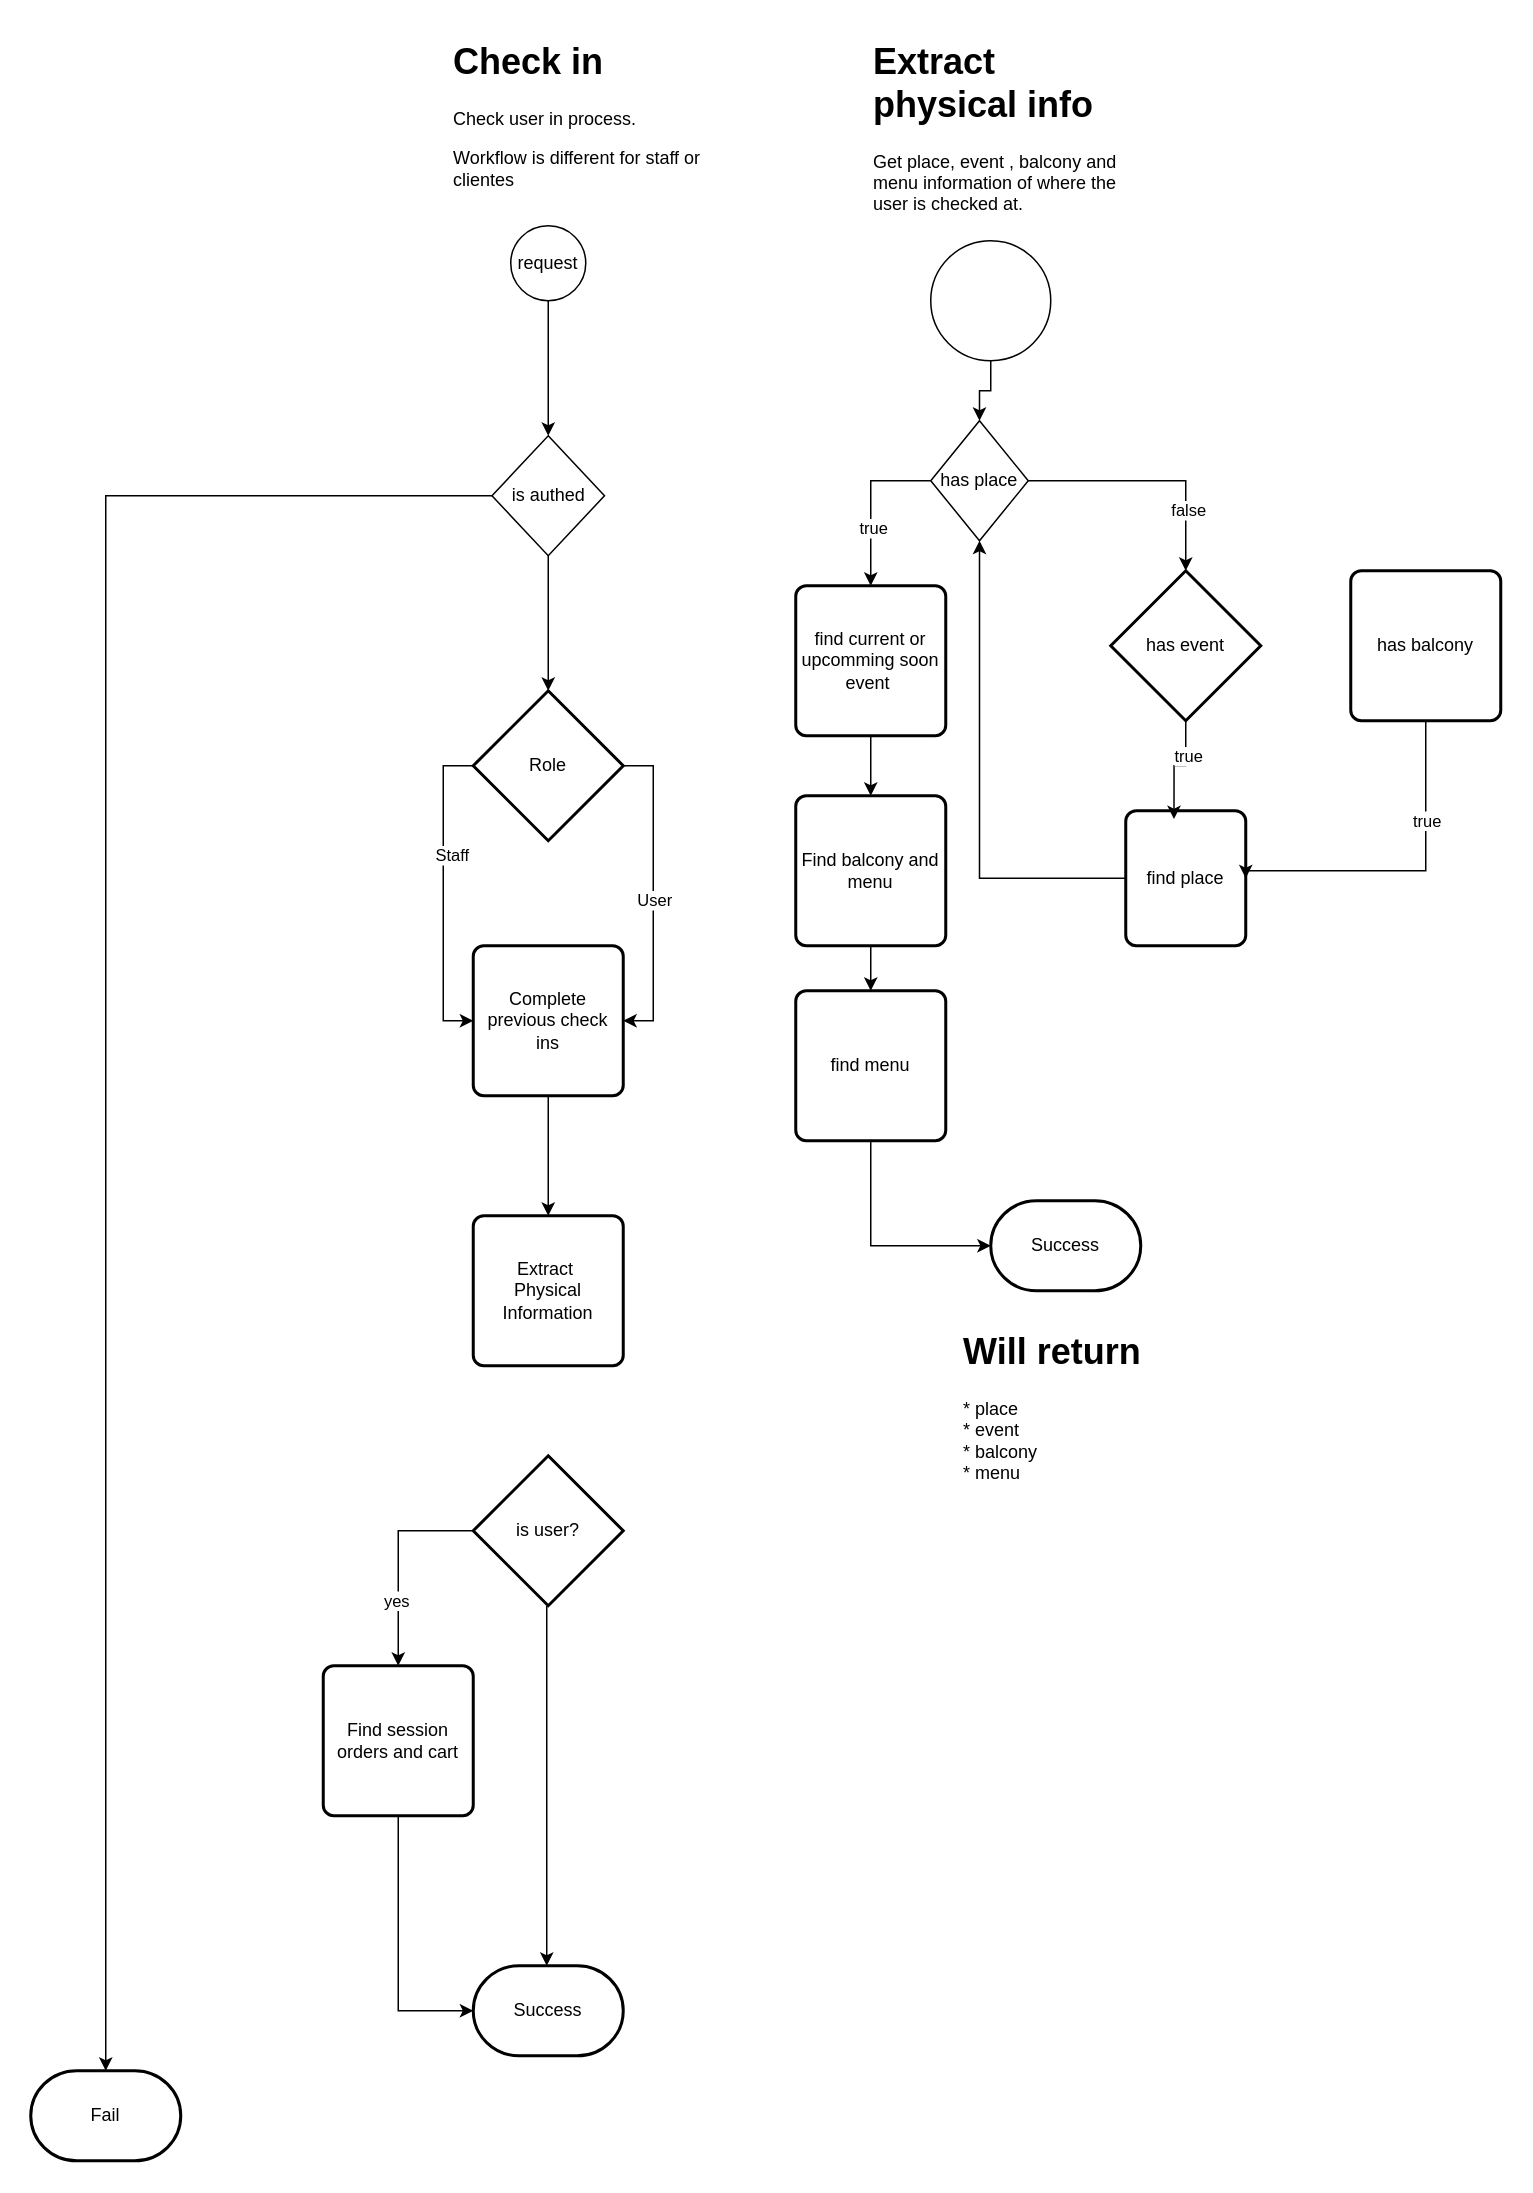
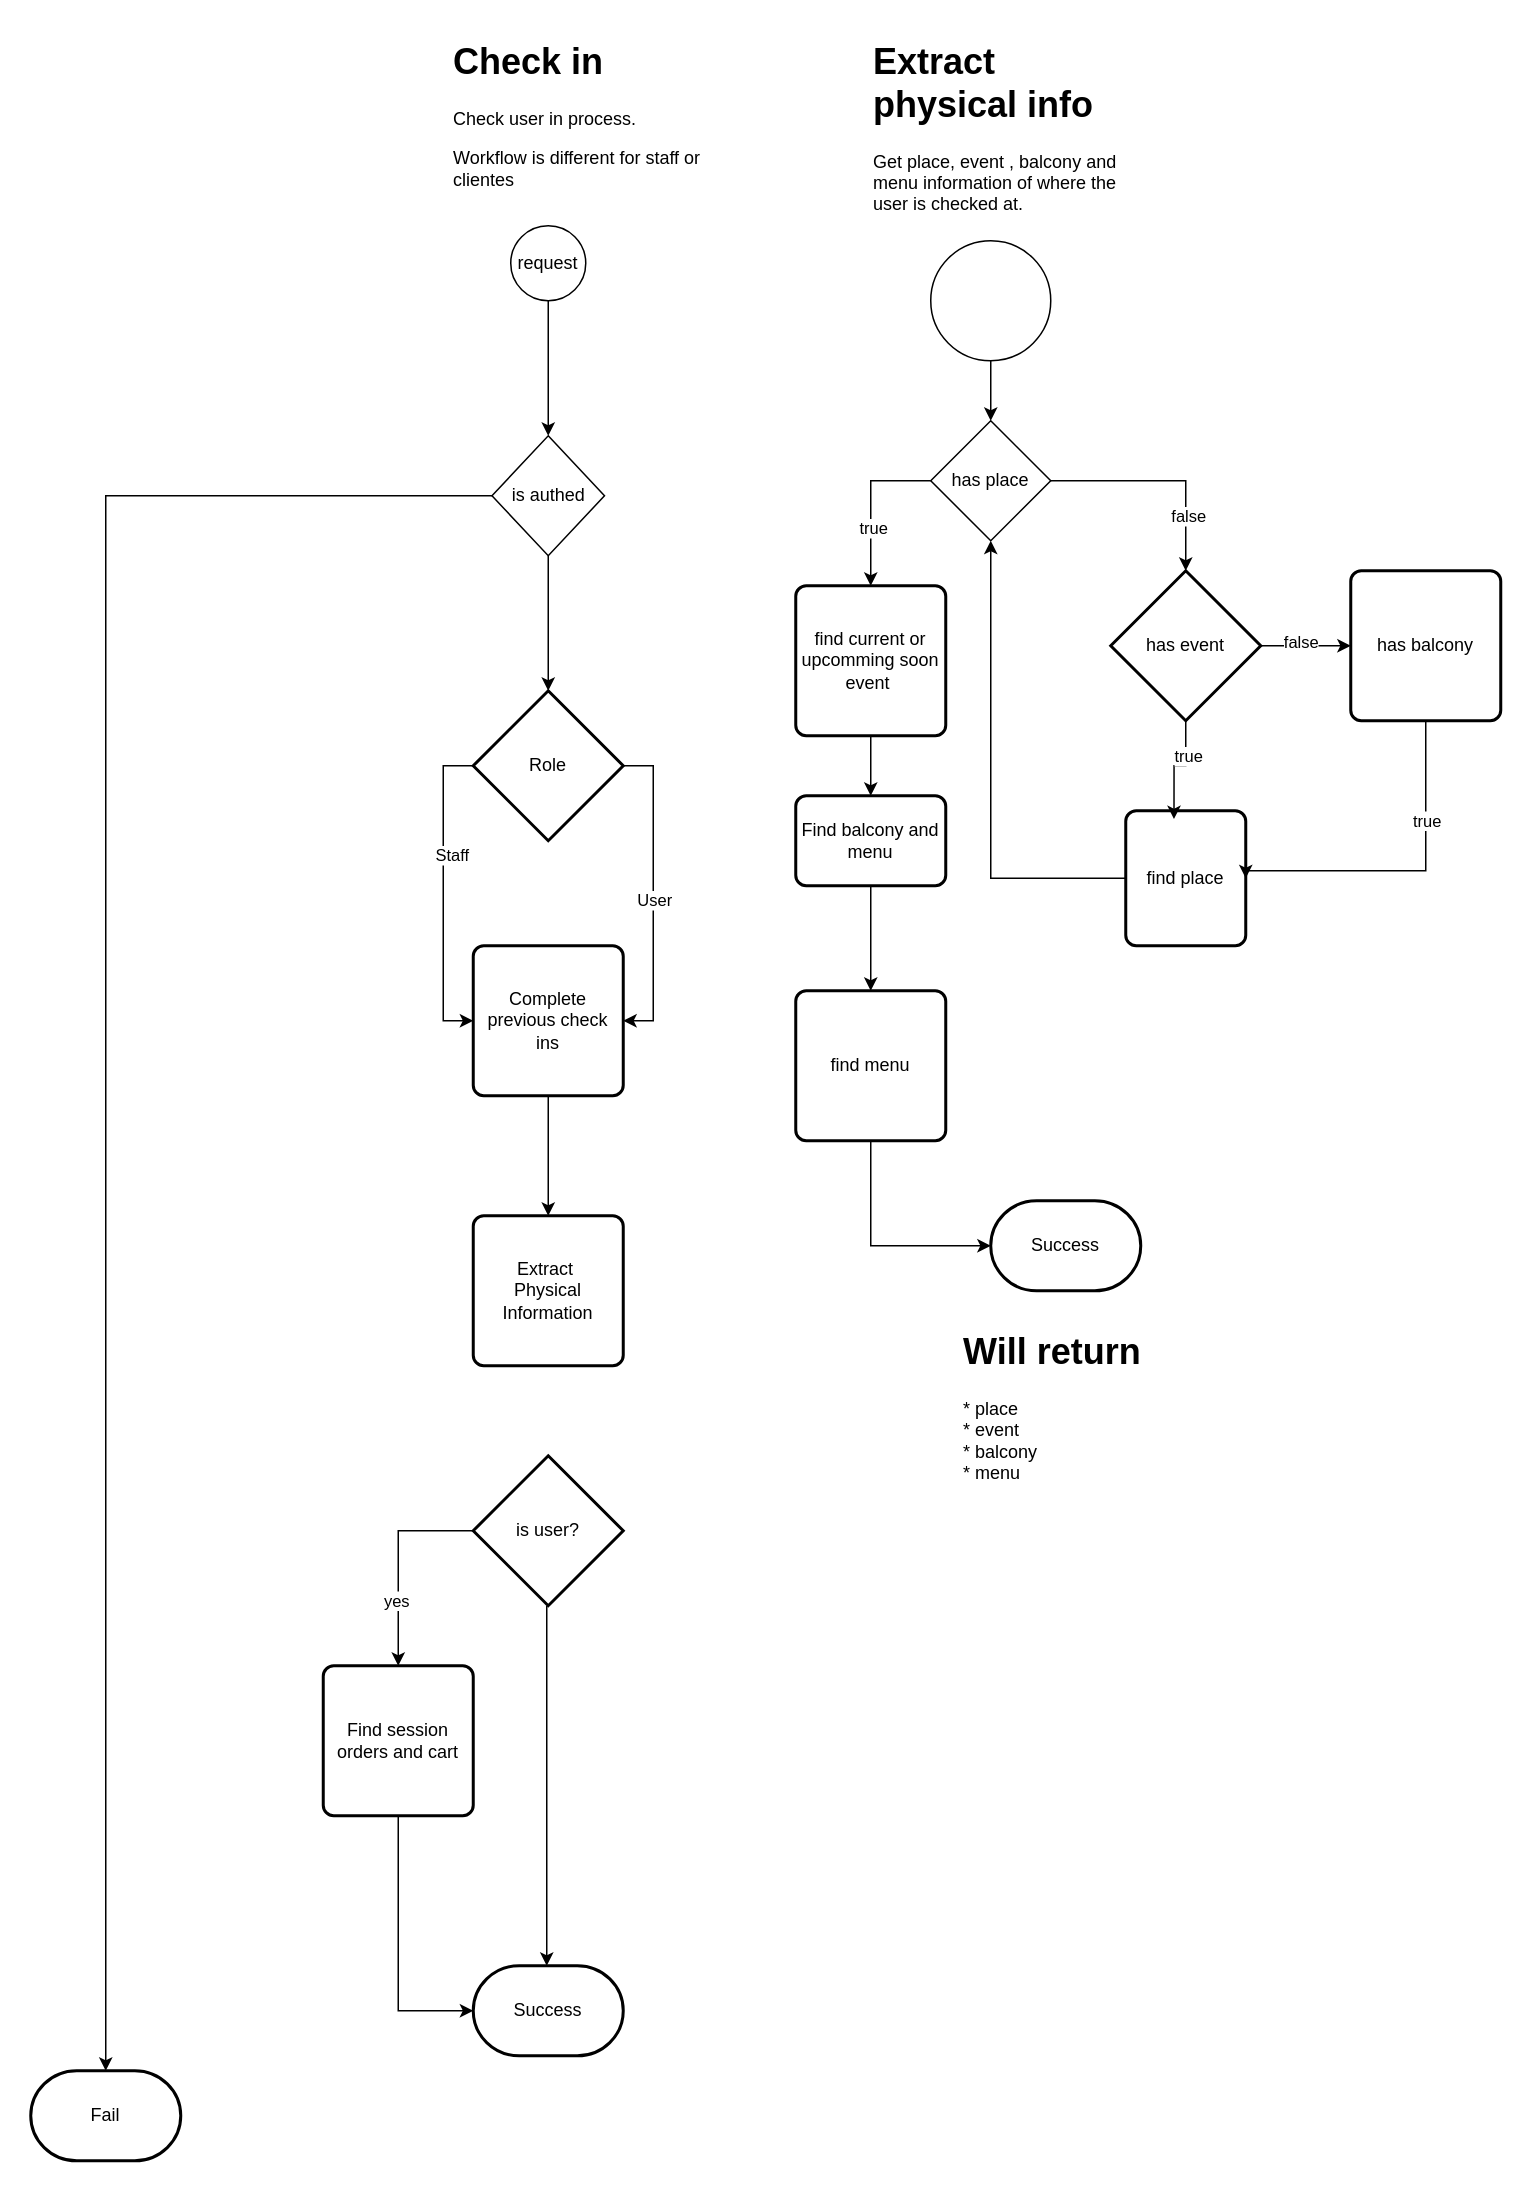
(980, 481) -> (991, 481)
none -> (1301, 646)
(871, 871) -> (871, 841)
